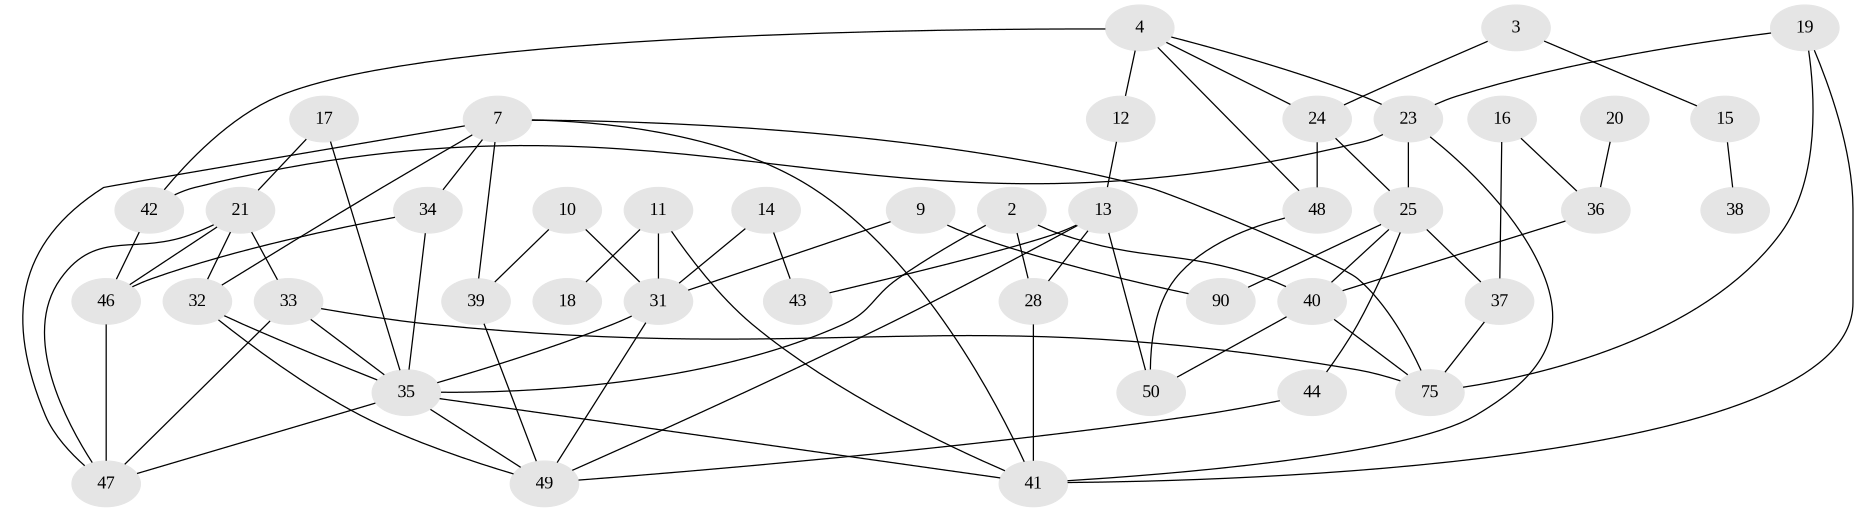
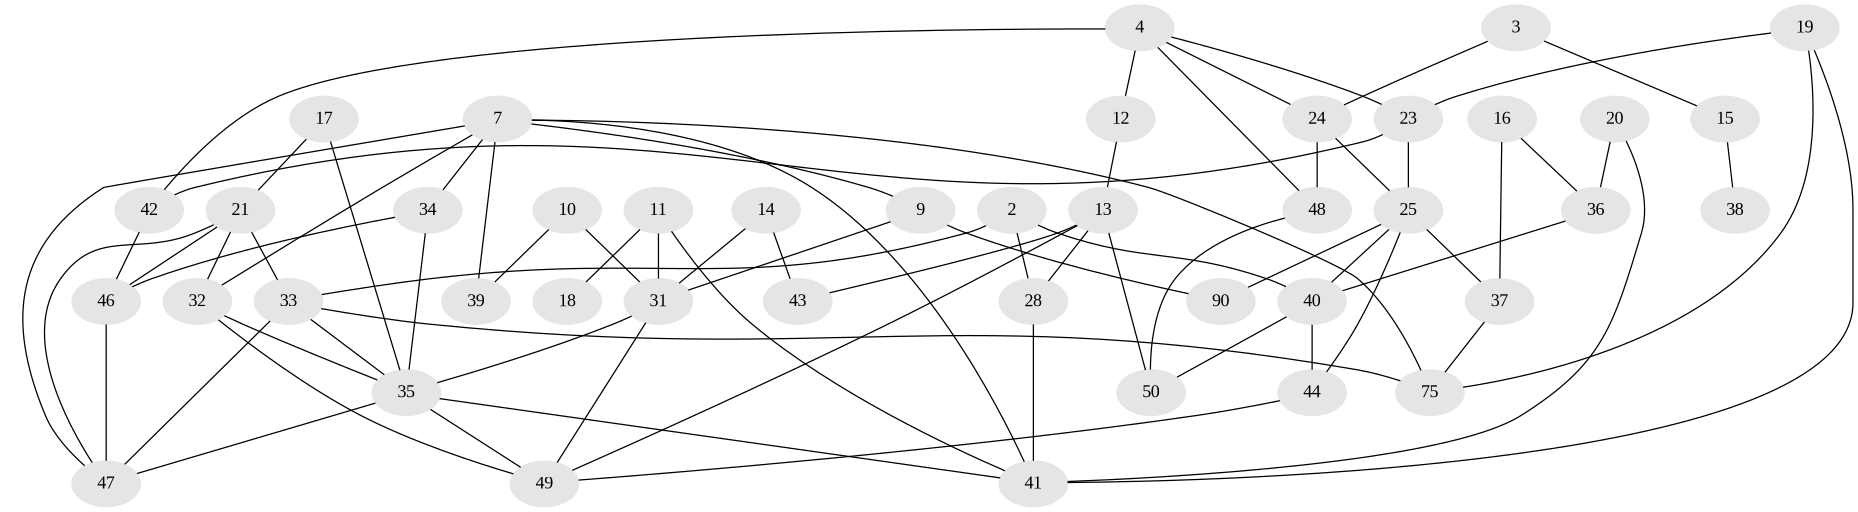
none -> (687, 147)
(1371, 347) -> (1312, 347)
(731, 362) -> (672, 268)
(513, 399) -> none
(1448, 427) -> (1456, 439)
